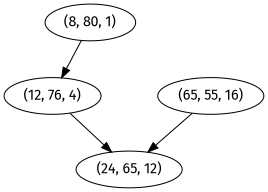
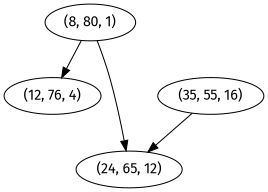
(211, 96) -> (211, 96)
(87, 129) -> (113, 90)
